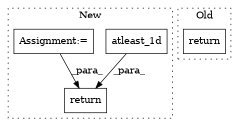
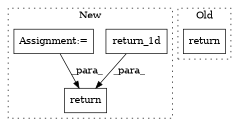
(137, 41) -> (137, 41)
